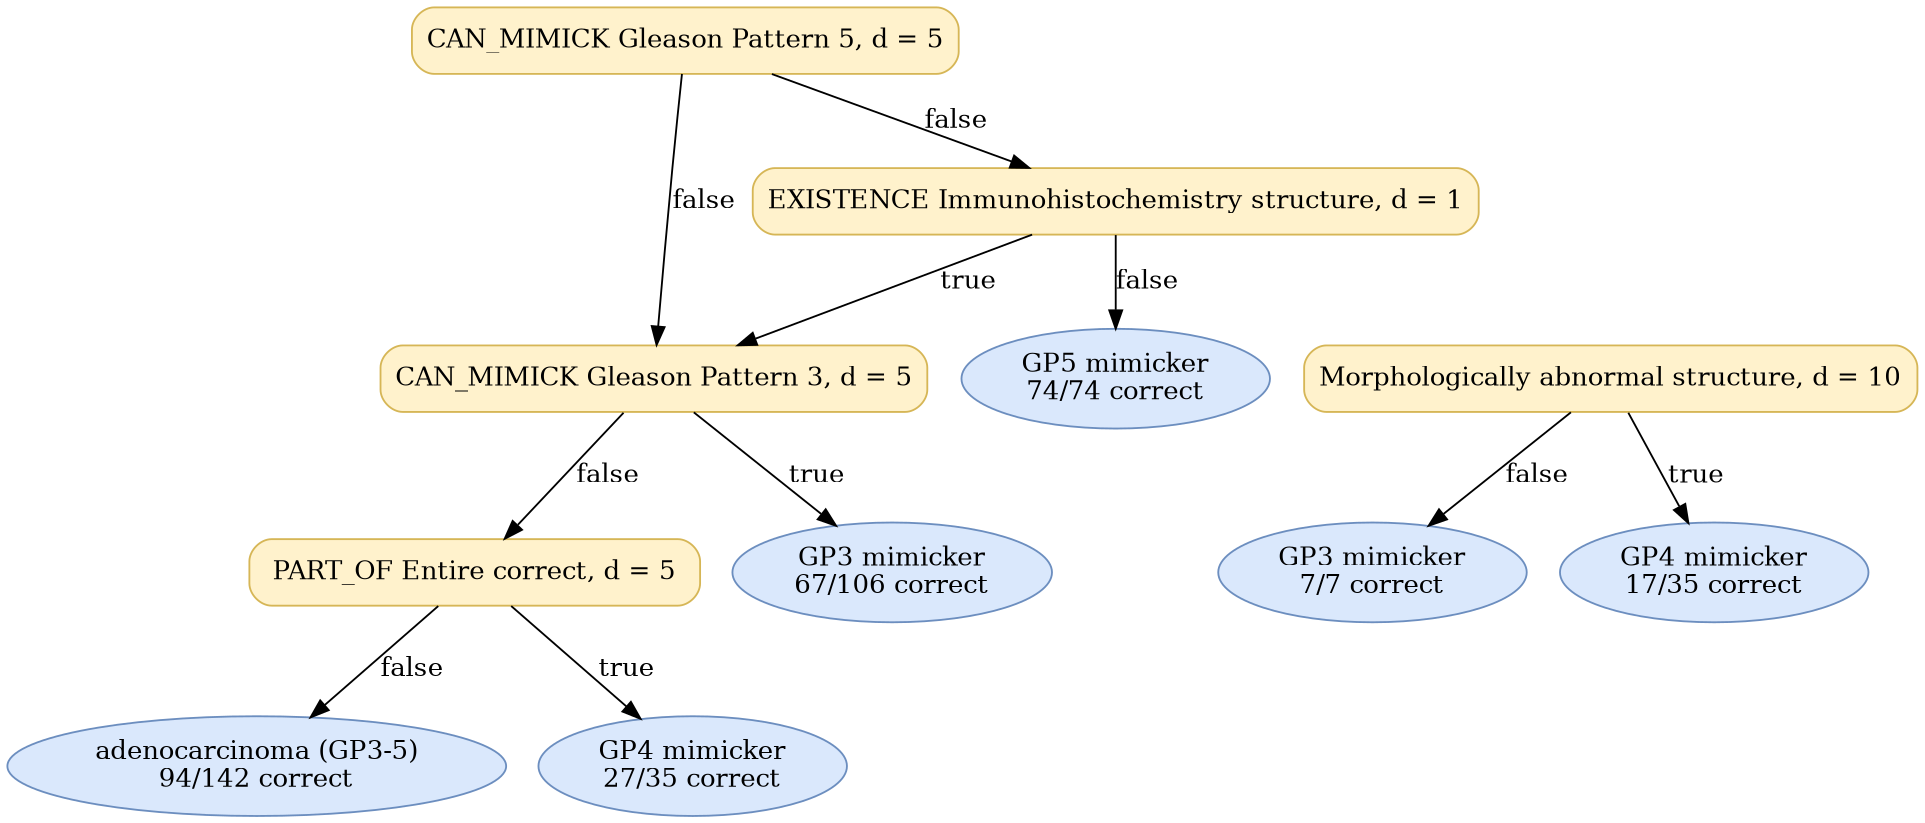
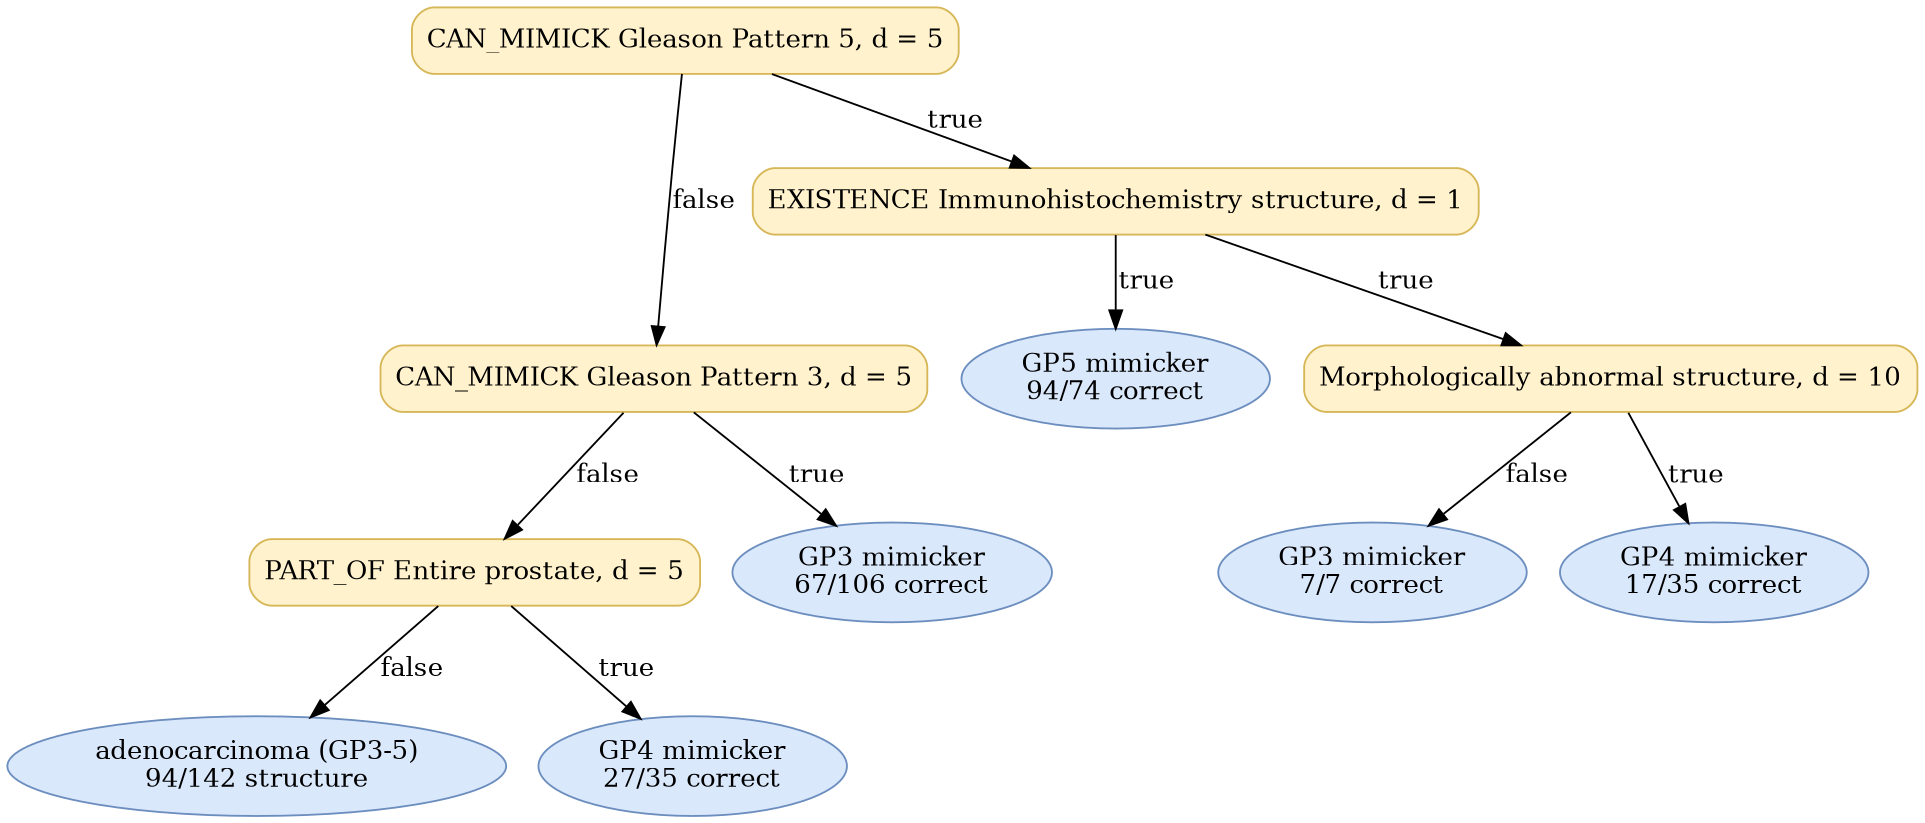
(956, 121) -> (956, 121)
(1147, 282) -> (1147, 282)
(894, 287) -> (1354, 287)
(1116, 392) -> (1116, 392)
(475, 572) -> (475, 572)
(257, 779) -> (257, 779)
